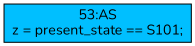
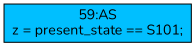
(98, 23) -> (98, 23)
